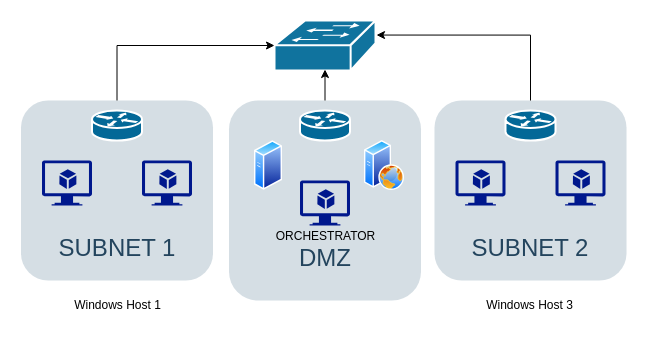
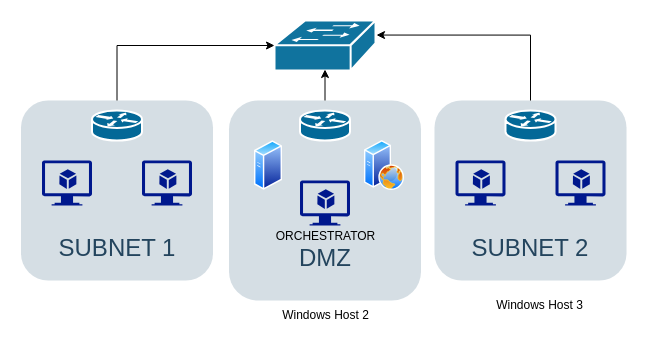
(117, 306) -> none
(530, 306) -> (540, 306)
none -> (325, 316)
